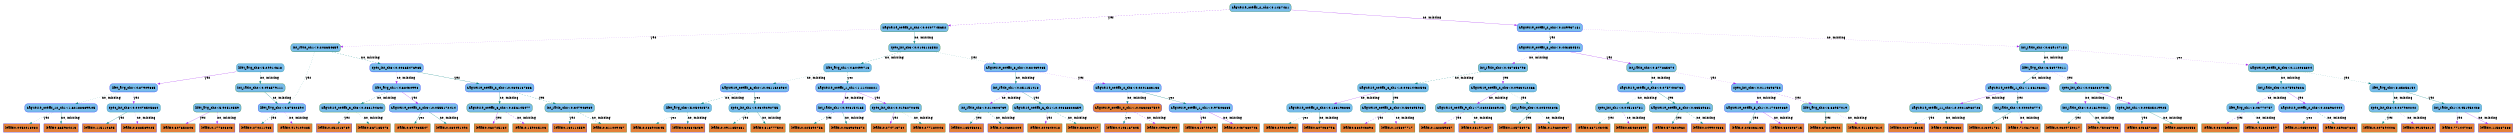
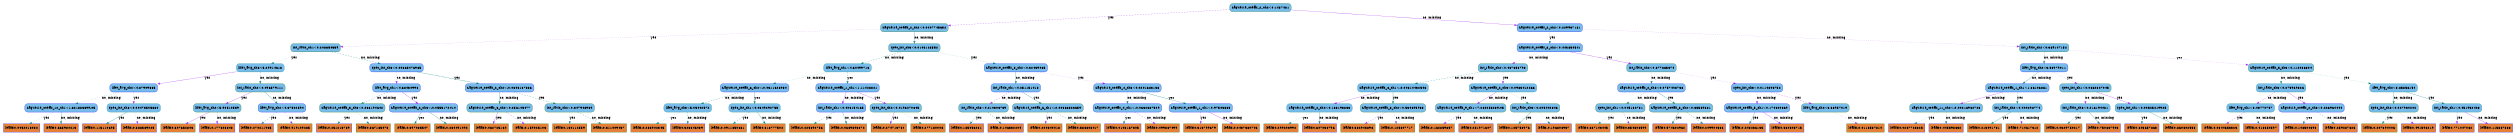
(305, 78) -> (289, 57)
none -> (240, 97)
(1127, 108) -> (1127, 108)
(570, 128) -> (570, 128)
(1825, 128) -> none
